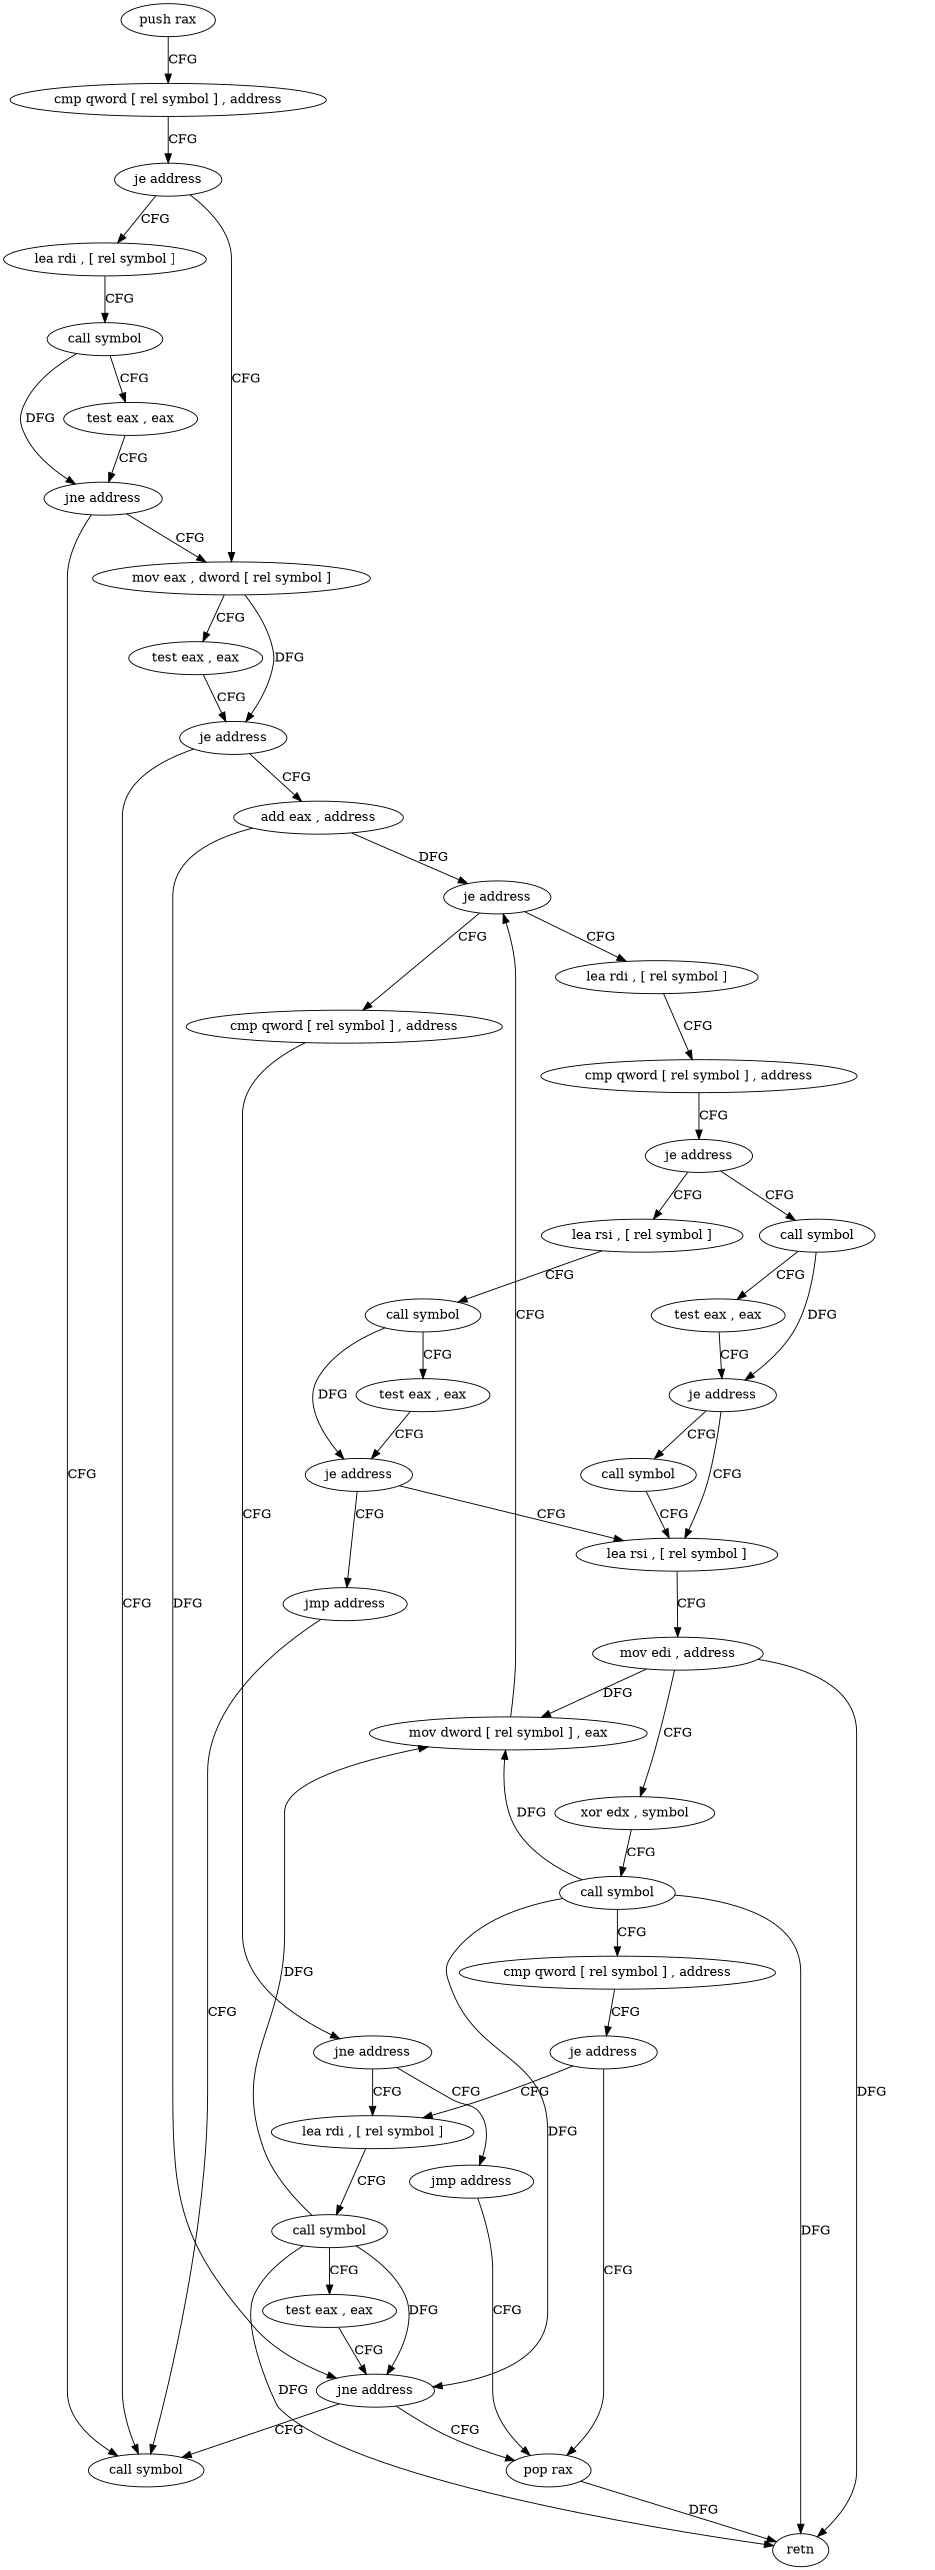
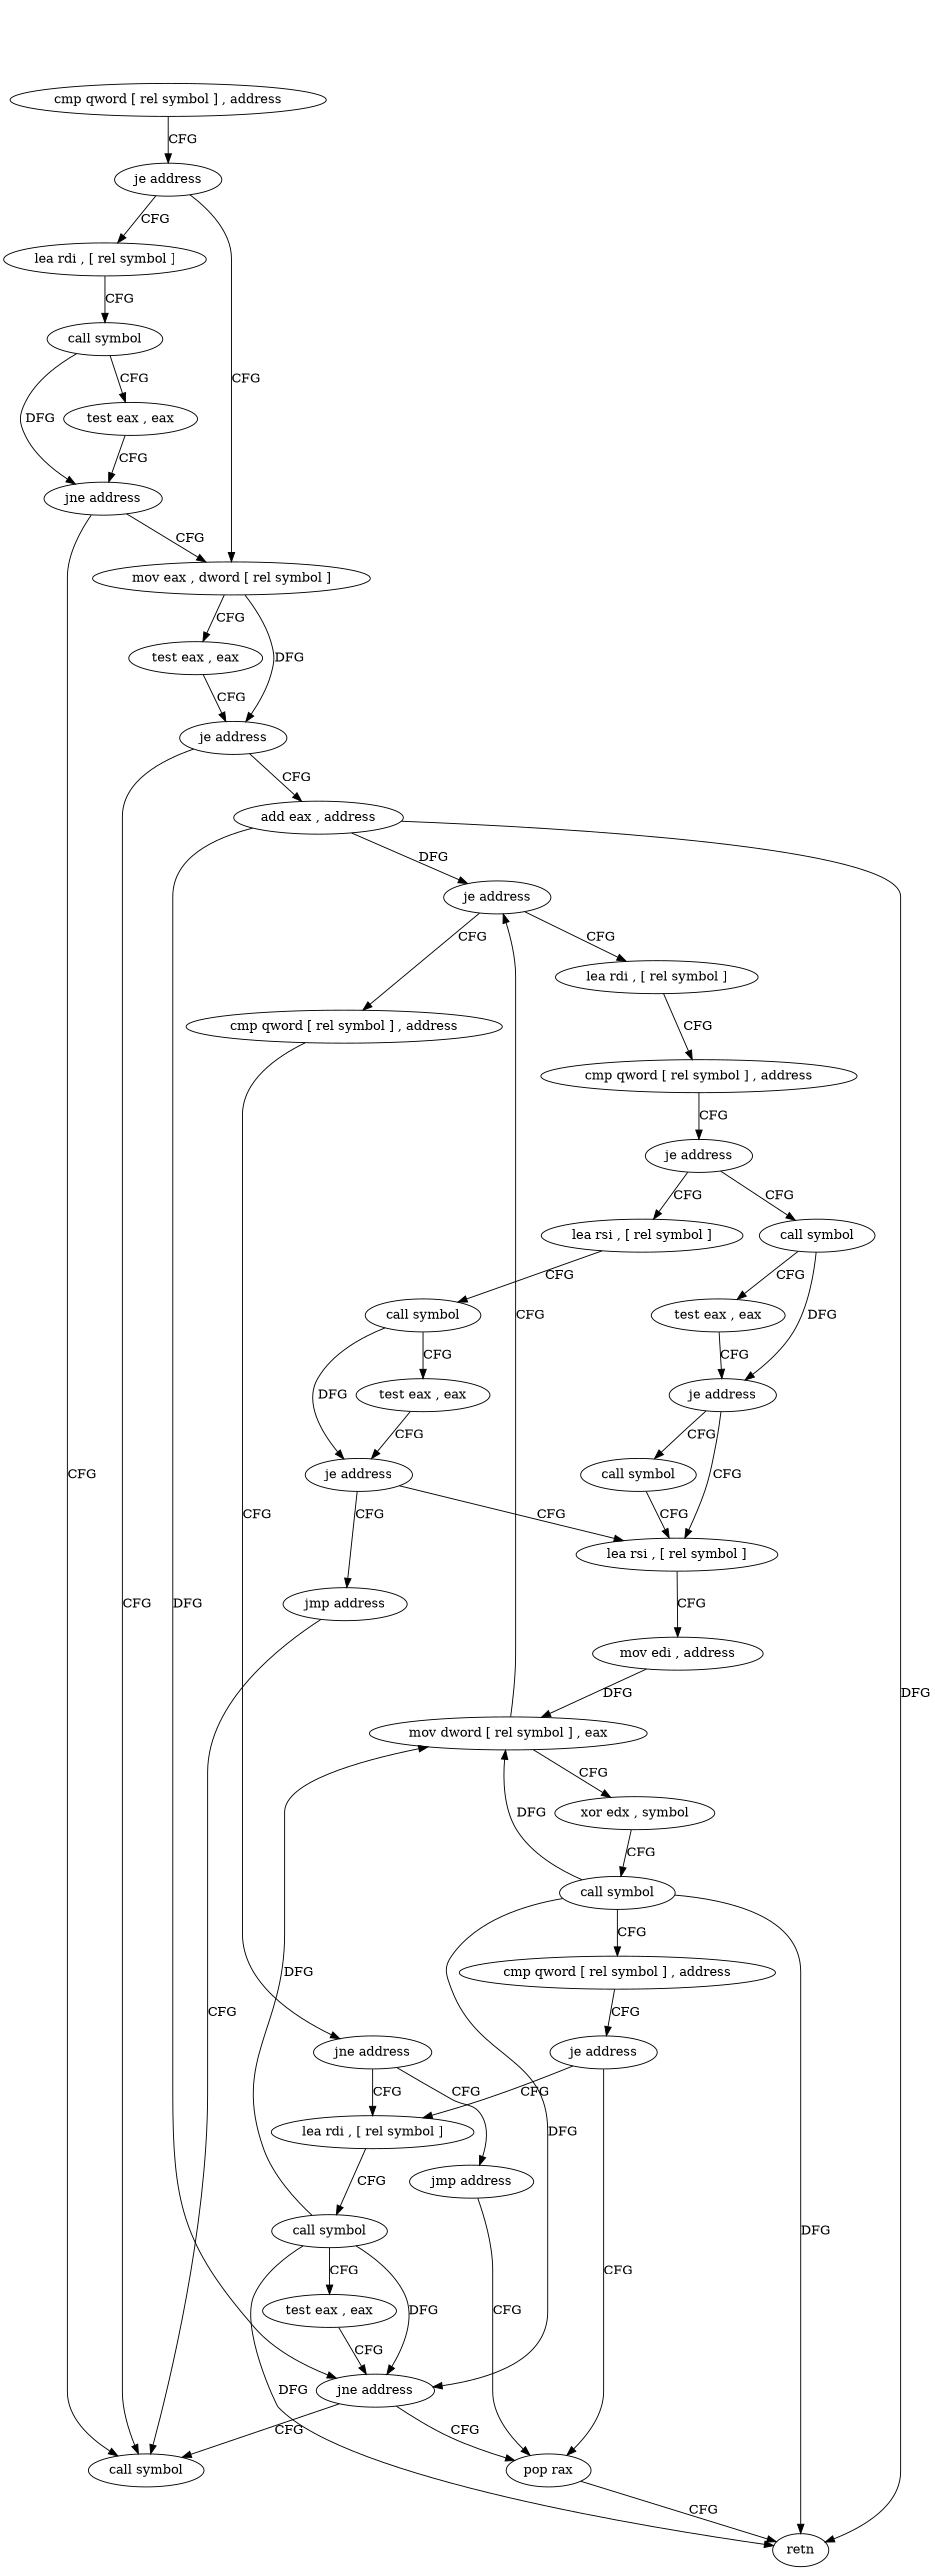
(168, 20) -> none
(660, 1729) -> (568, 1771)
(857, 2069) -> (901, 1478)
(704, 2510) -> (704, 2510)
